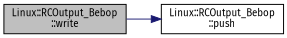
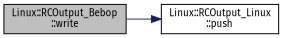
(222, 19) -> (220, 19)
